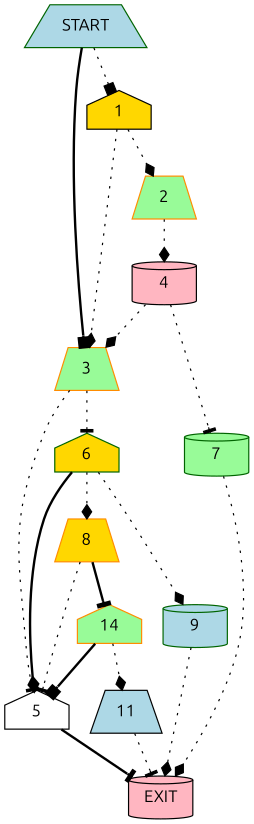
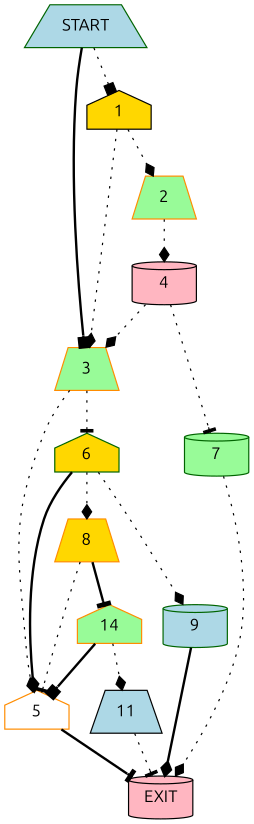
(19, 533) -> (20, 529)
(179, 705) -> (179, 705)
(37, 712) -> (37, 712)
